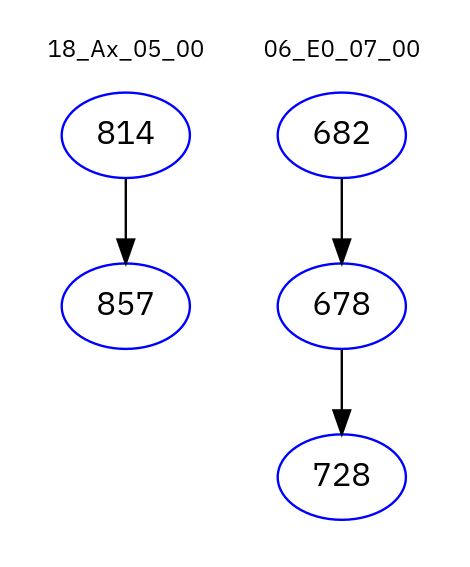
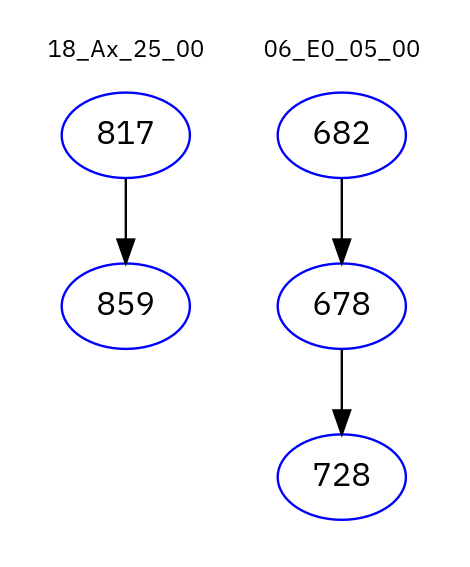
(127, 51) -> (127, 51)
(343, 51) -> (343, 51)
(126, 135) -> (126, 135)
(126, 306) -> (126, 306)
